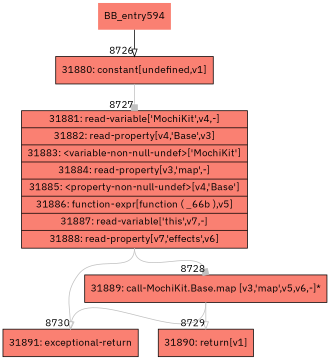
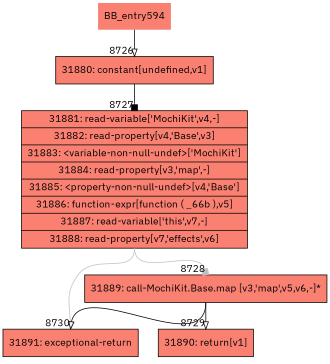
(134, 94) -> (134, 94)
(142, 317) -> (142, 317)
(206, 317) -> (206, 317)
